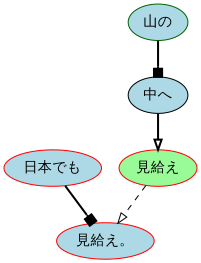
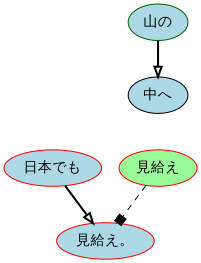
(158, 54) -> (158, 54)
(158, 127) -> none
(76, 200) -> (76, 200)
(135, 200) -> (135, 200)
